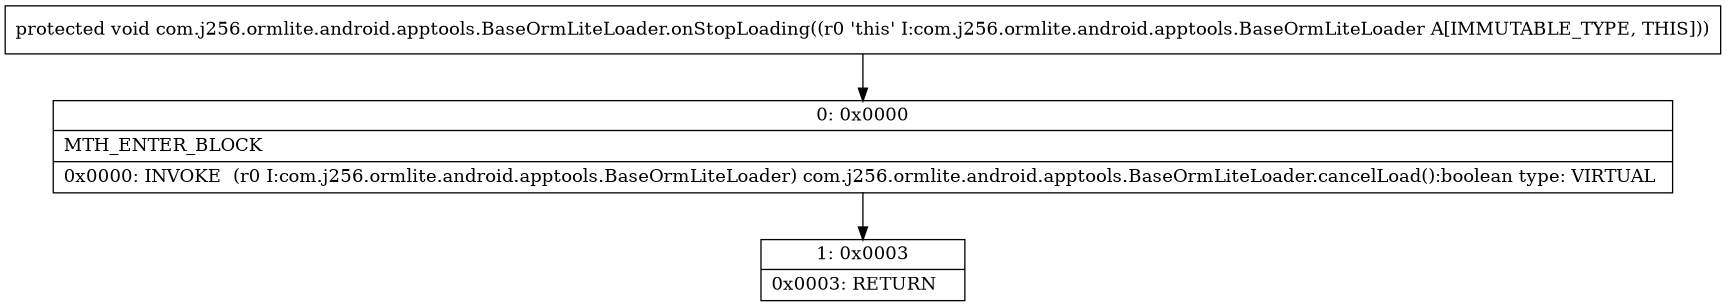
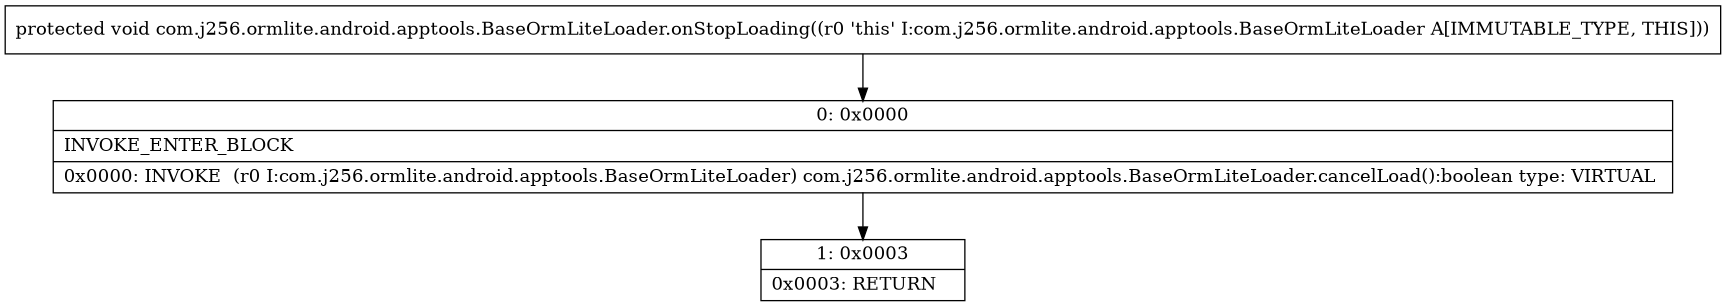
(164, 145) -> (179, 145)
